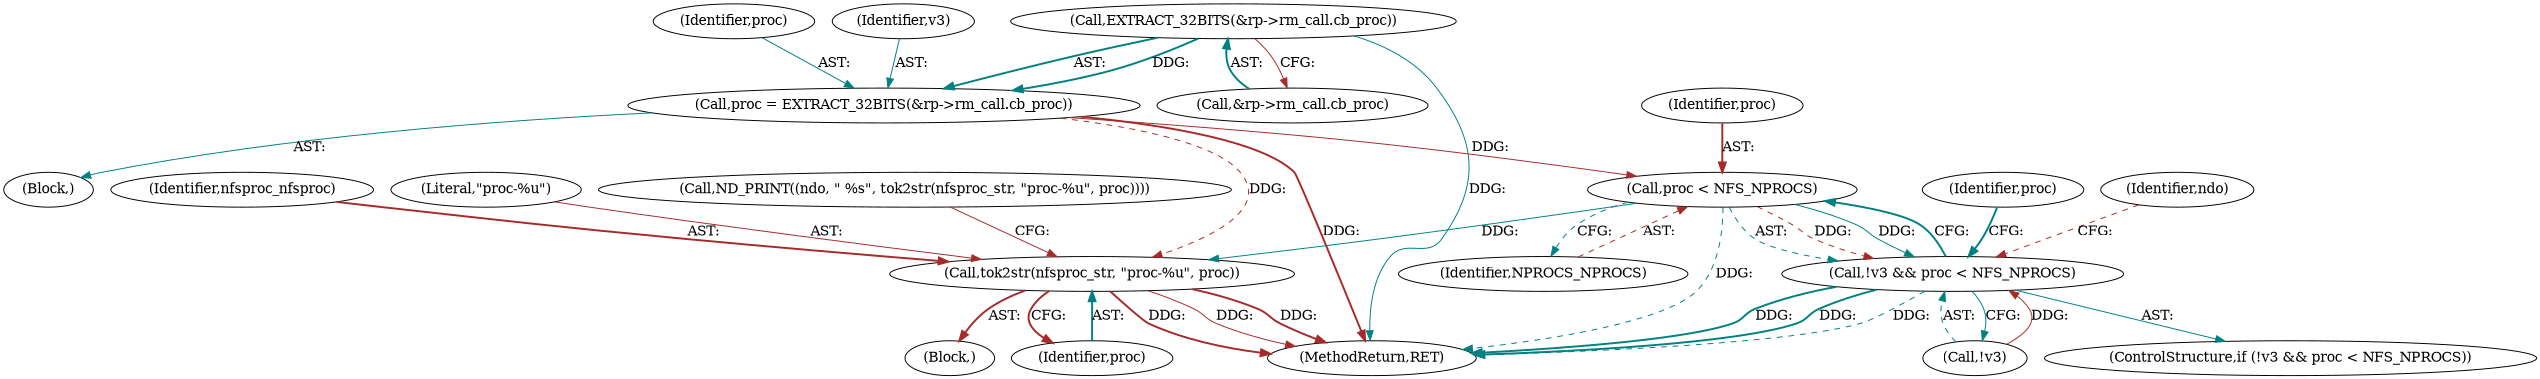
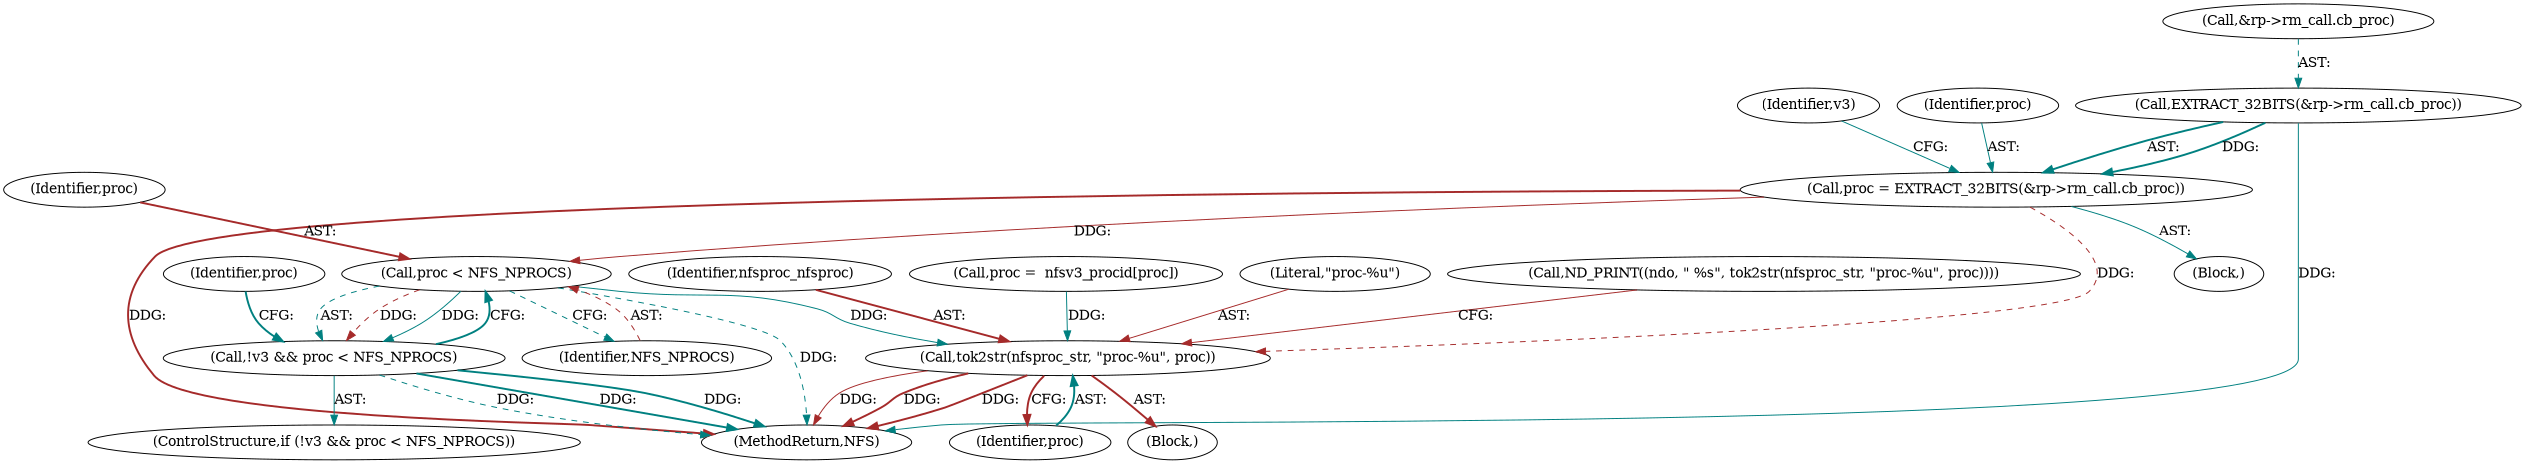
(1272, 57) -> none
(914, 63) -> (1933, 148)
(1232, 72) -> (2298, 59)
(2177, 190) -> none
none -> (1066, 274)
(1543, 274) -> (647, 358)
(1372, 358) -> (807, 442)
(1975, 358) -> none
